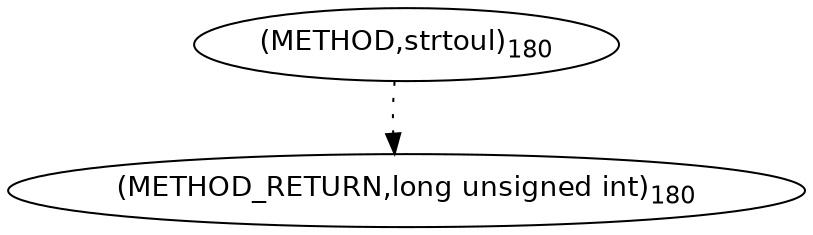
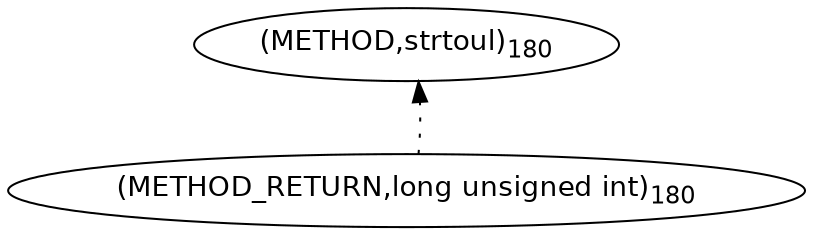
(393, 108) -> (420, 128)
